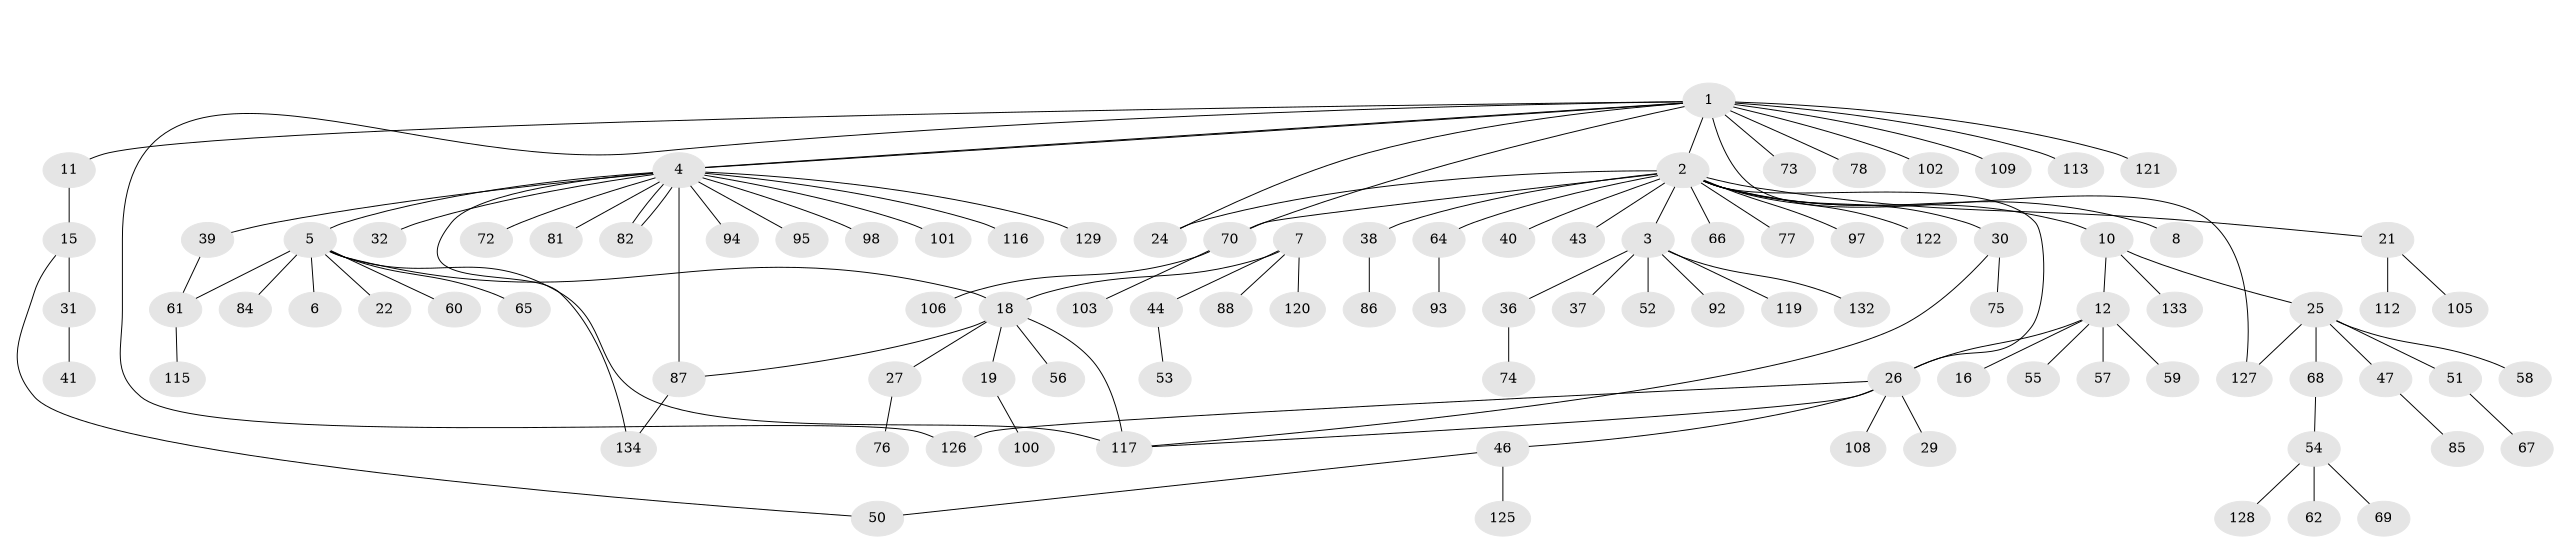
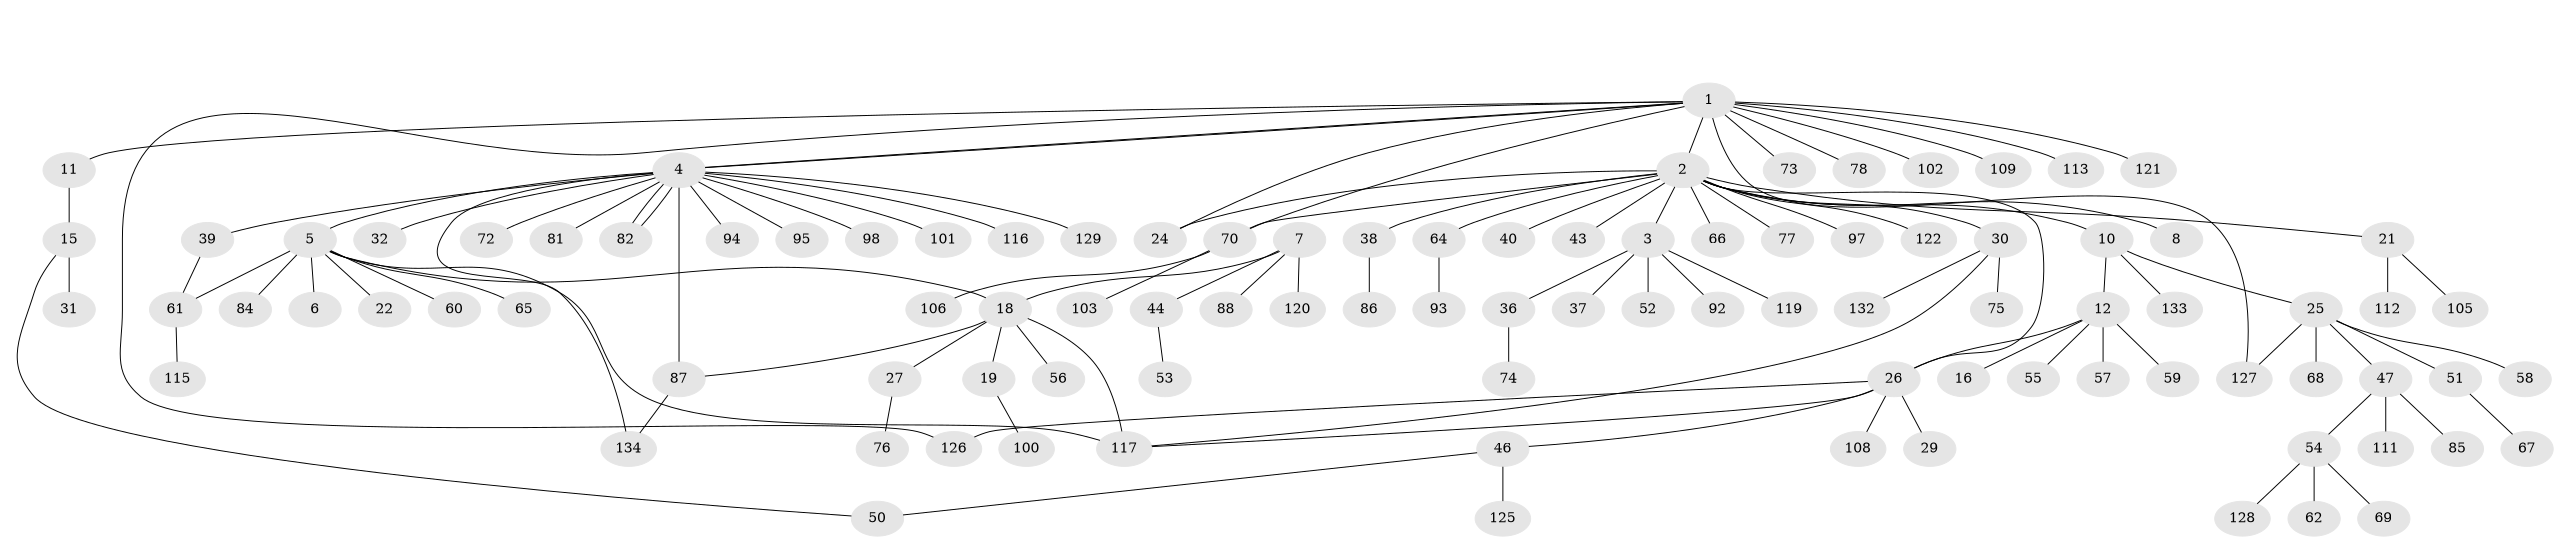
(1754, 275) -> (1932, 274)
(69, 379) -> none
(2315, 414) -> (2350, 414)
none -> (2386, 449)
